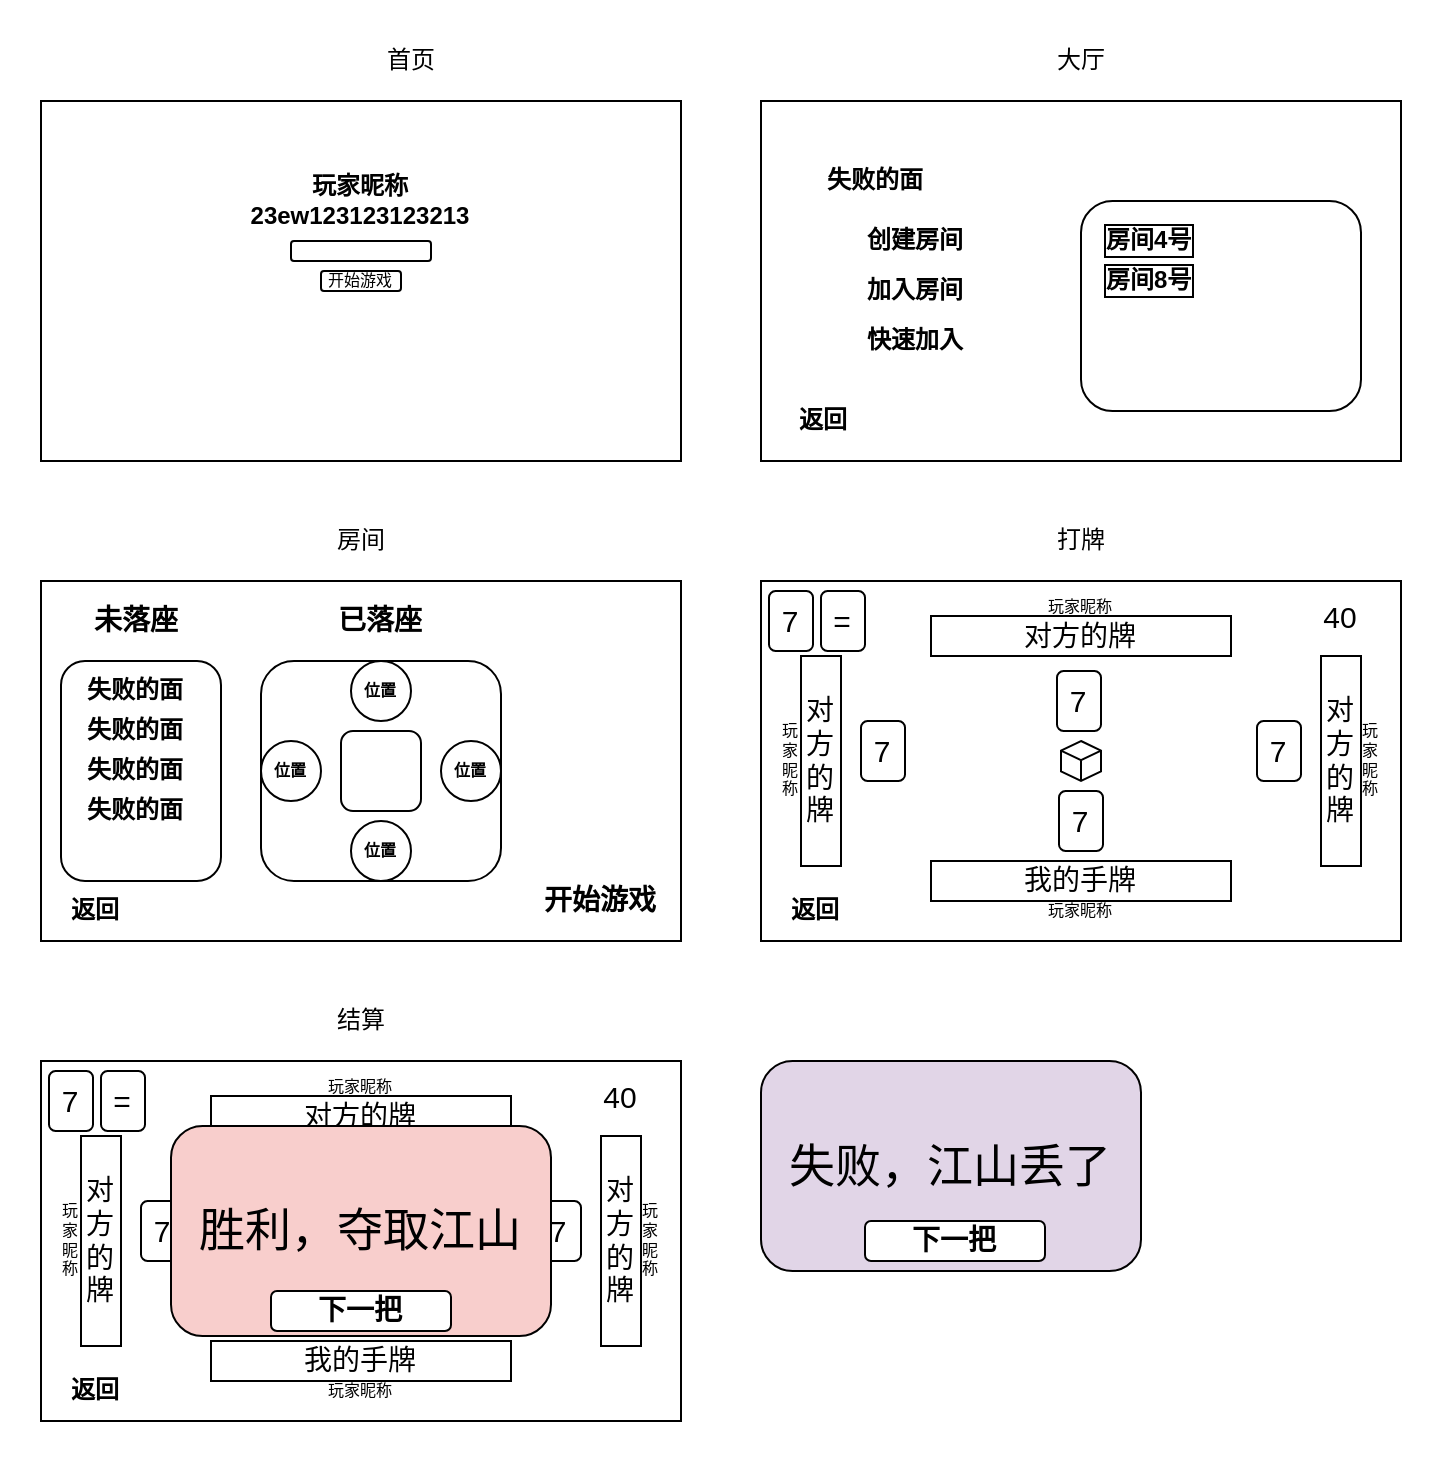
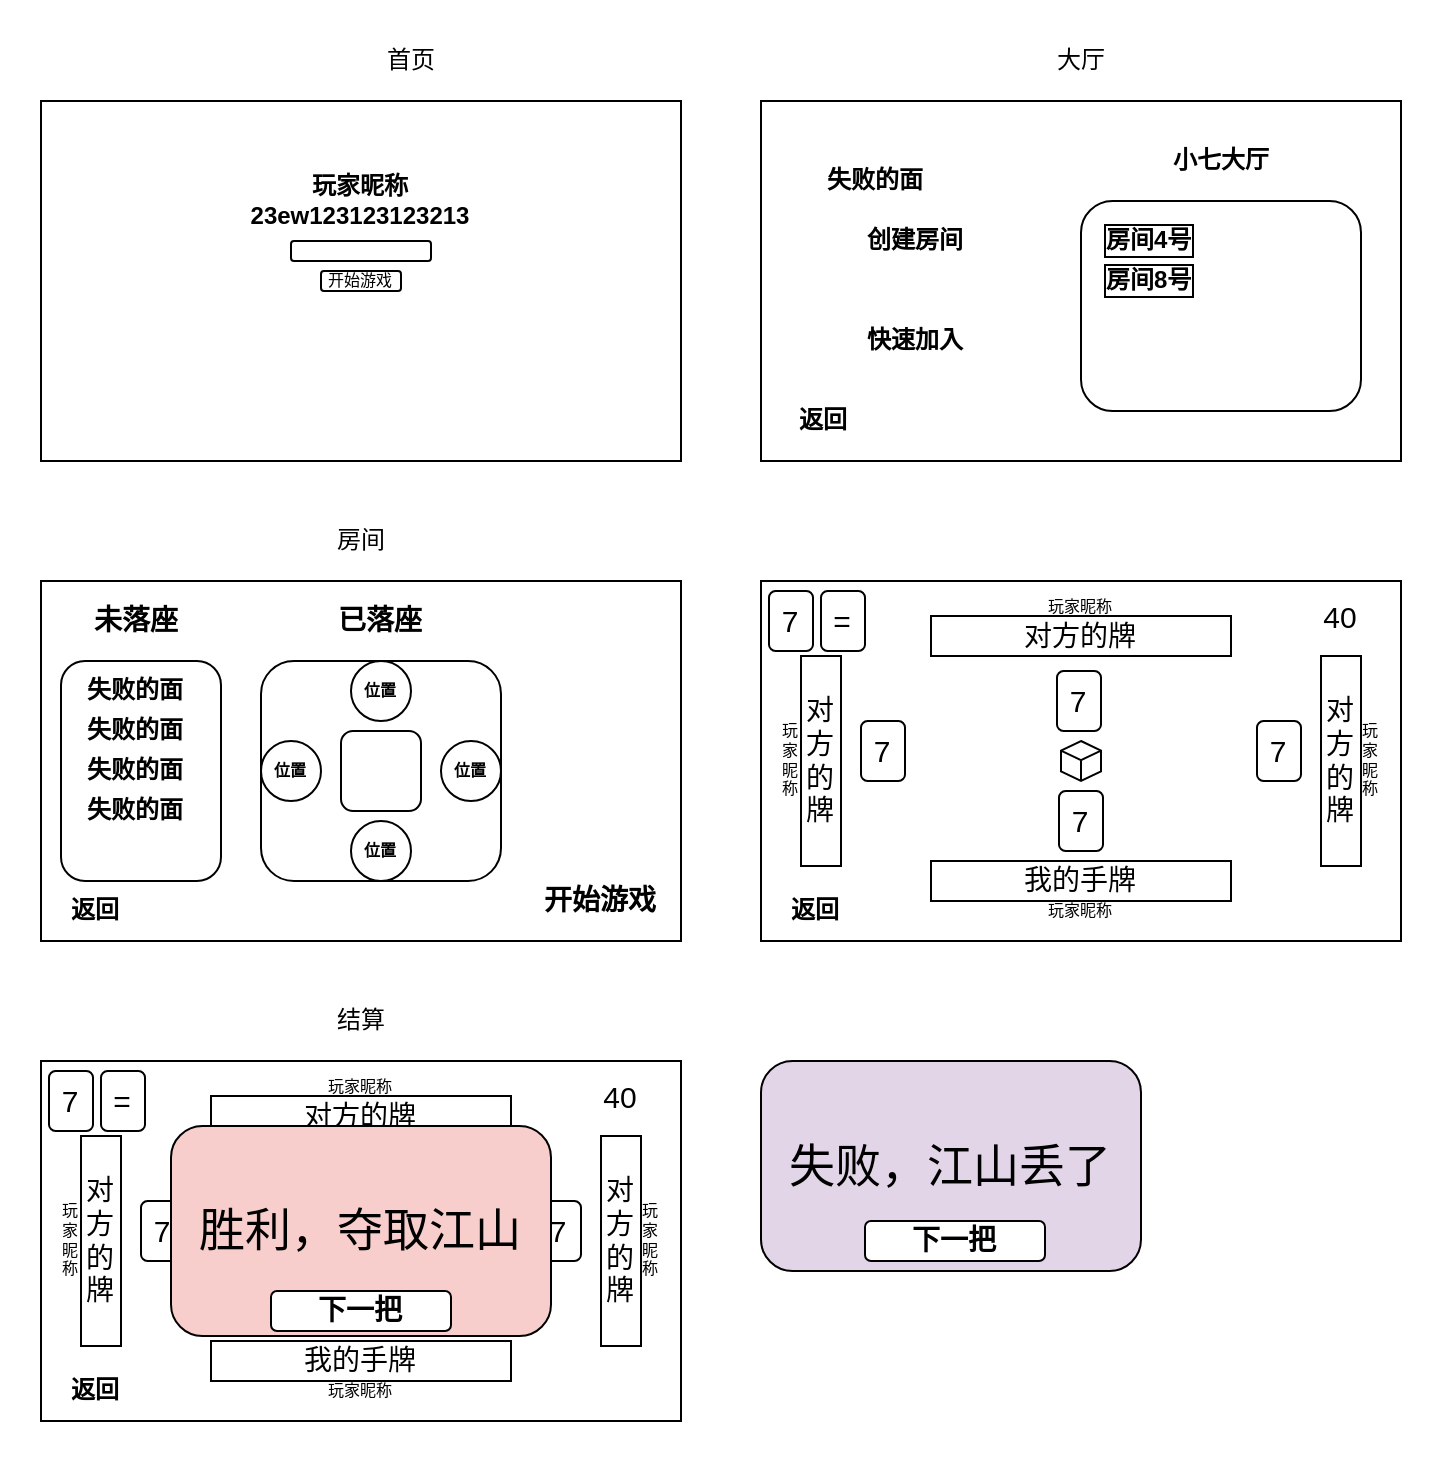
none -> (1221, 161)
(916, 291) -> none
(1081, 541) -> none
